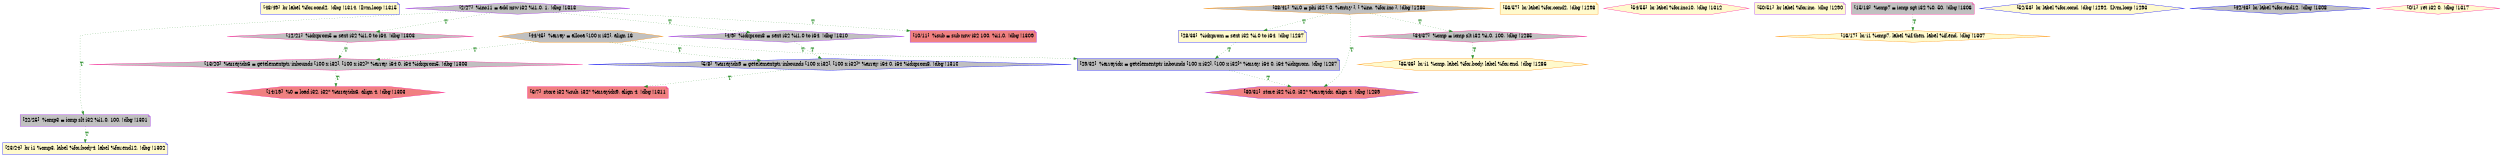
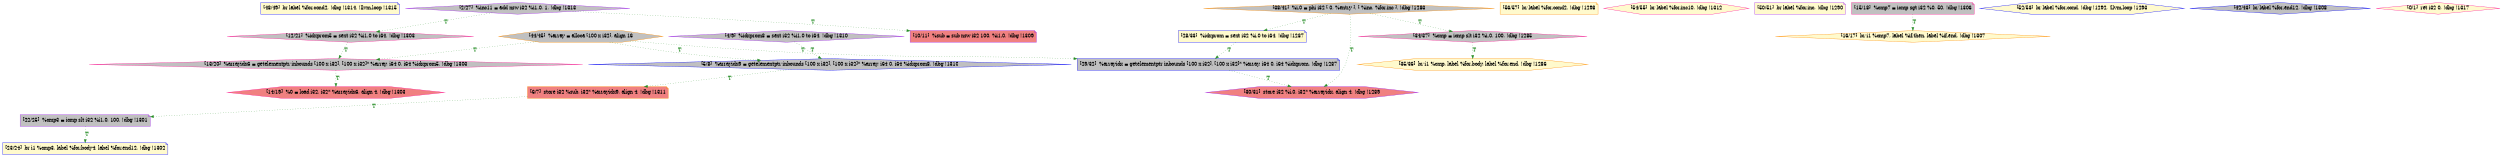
(650, 22) -> none
(234, 24) -> (341, 107)
(598, 92) -> (598, 92)
